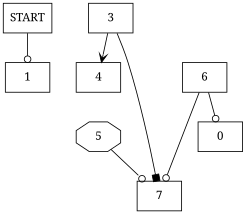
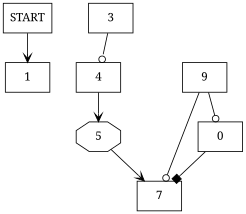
(105, 44) -> (105, 44)
(28, 45) -> (28, 45)
(205, 77) -> (205, 77)
(139, 102) -> (193, 164)
none -> (98, 103)
(125, 162) -> (125, 162)
